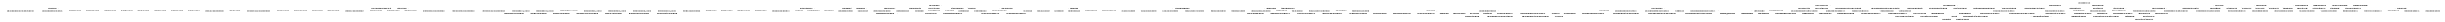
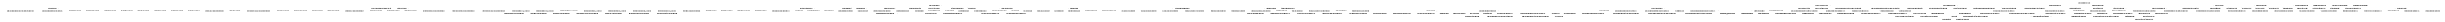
none -> (1015, 11)
